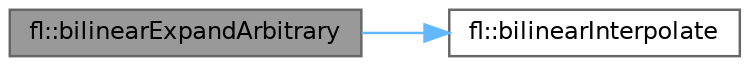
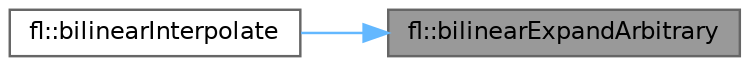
(393, 33) -> (332, 33)
